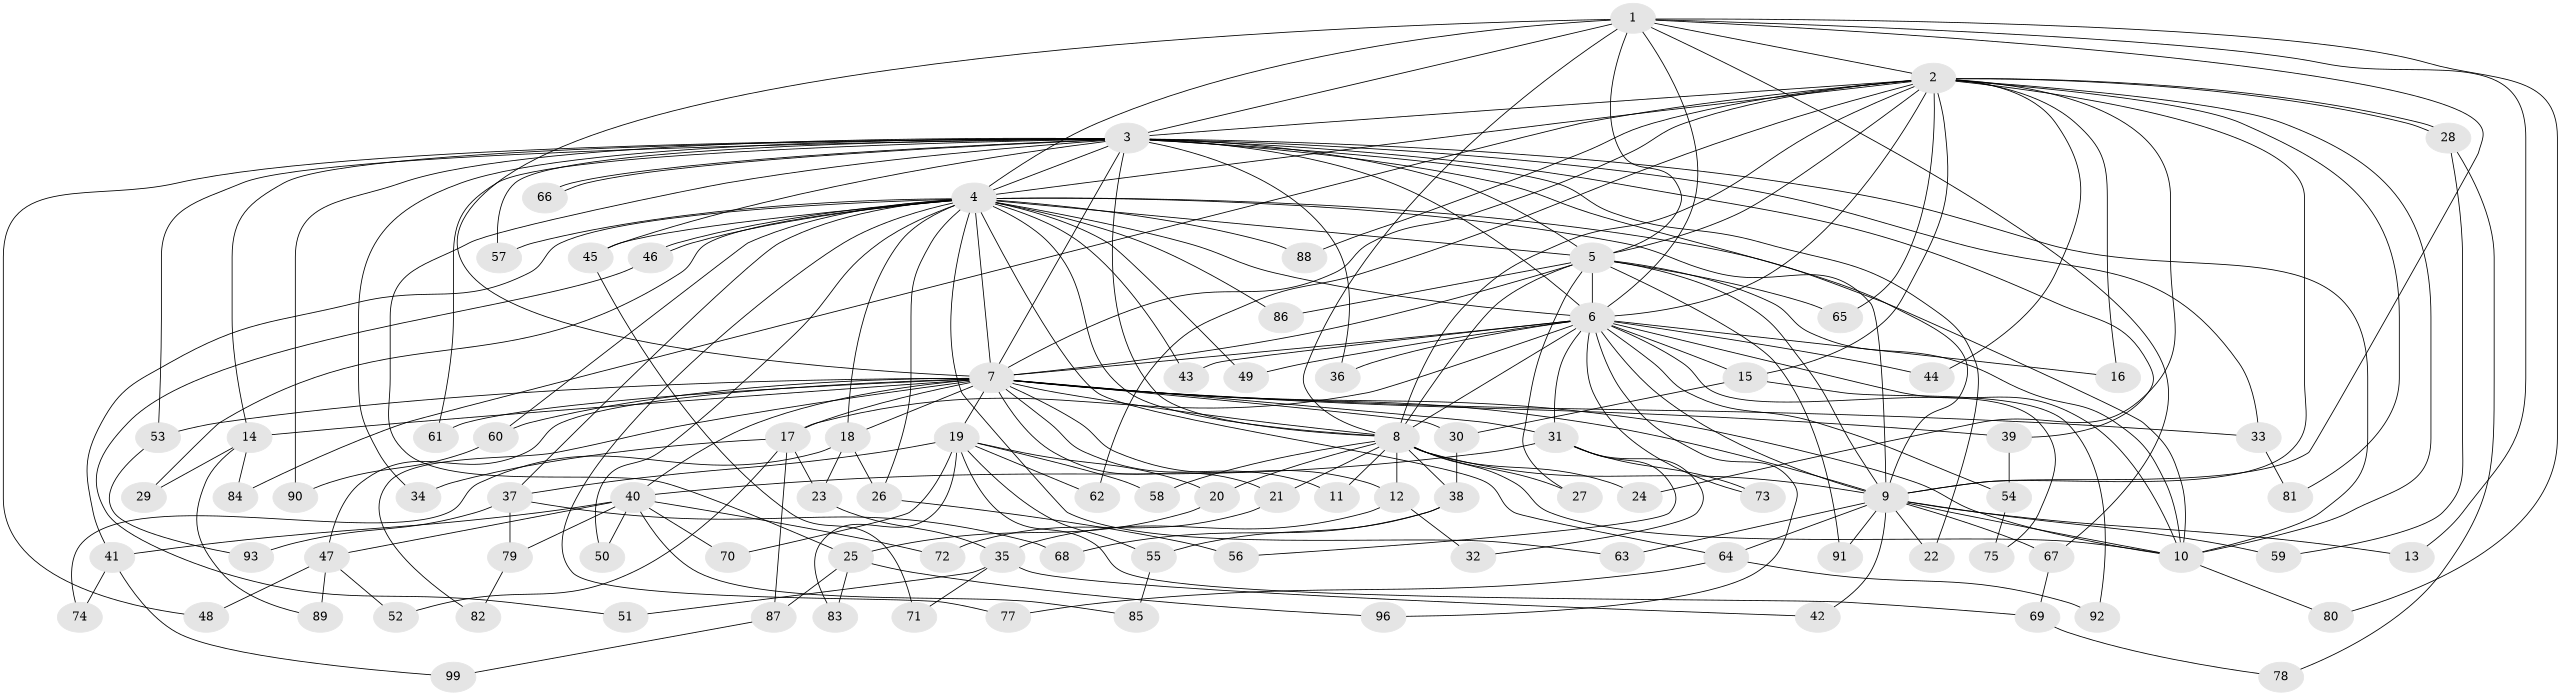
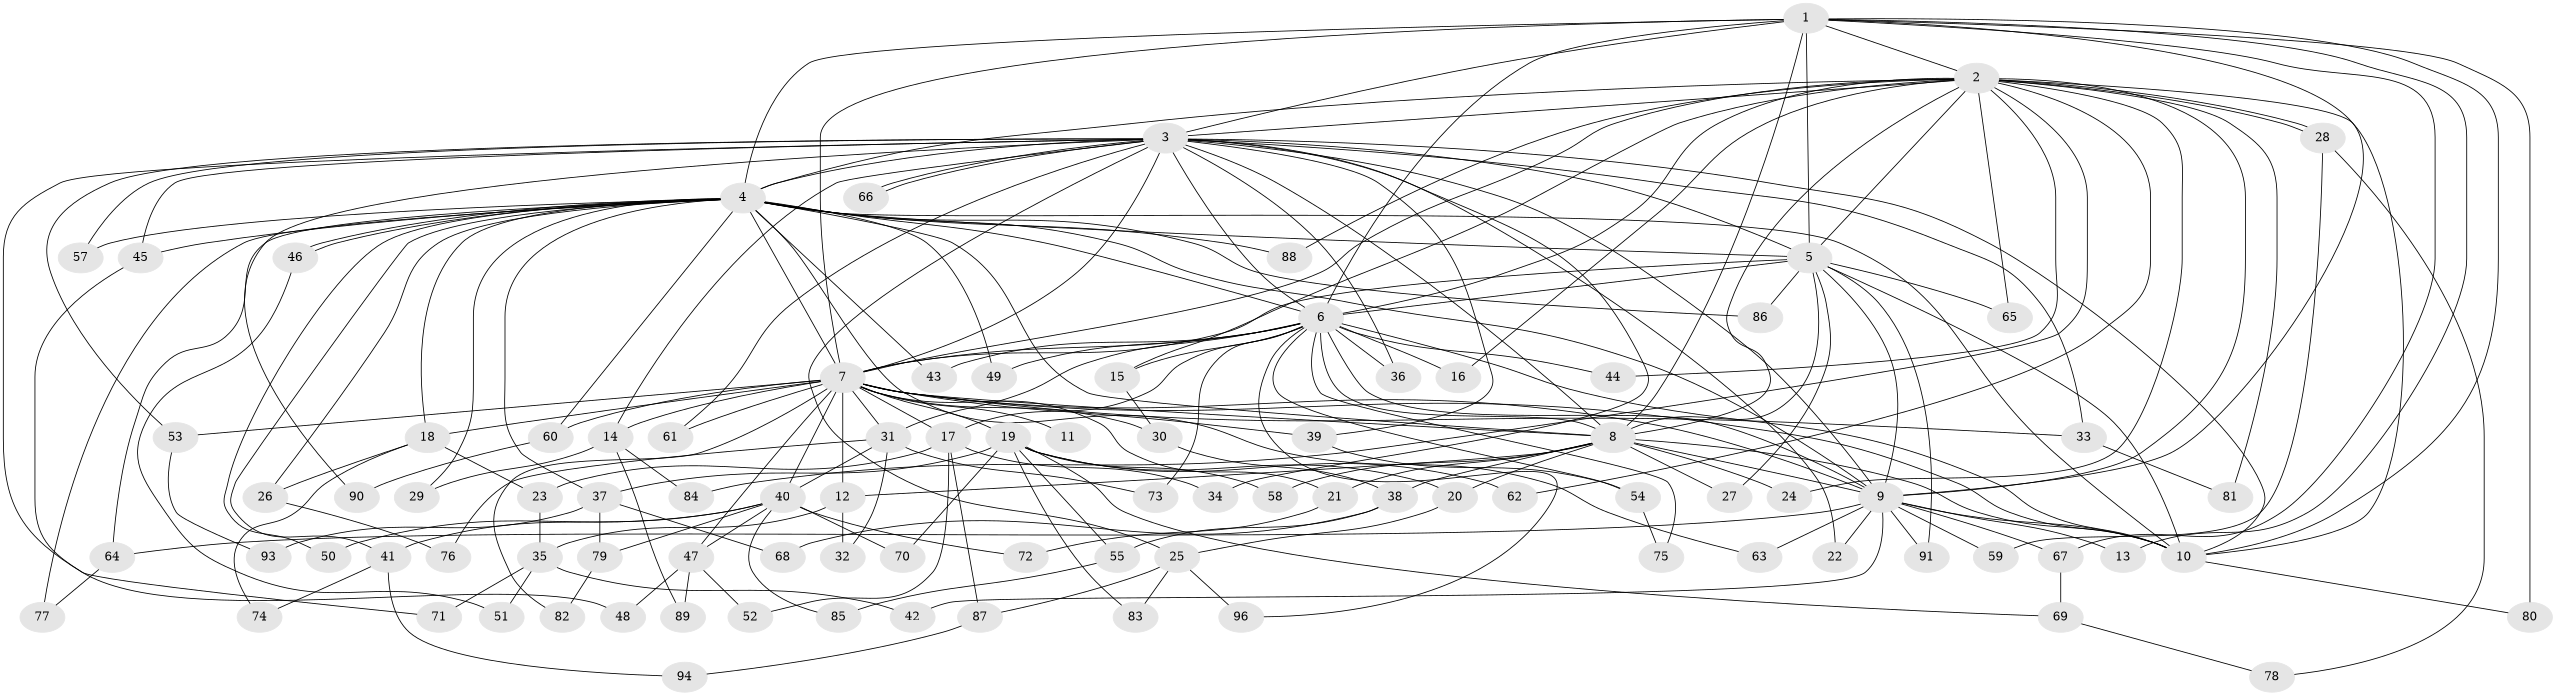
none -> (2466, 85)
(1363, 471) -> none
(1236, 557) -> (448, 557)
(2097, 617) -> none
(453, 677) -> (685, 677)
